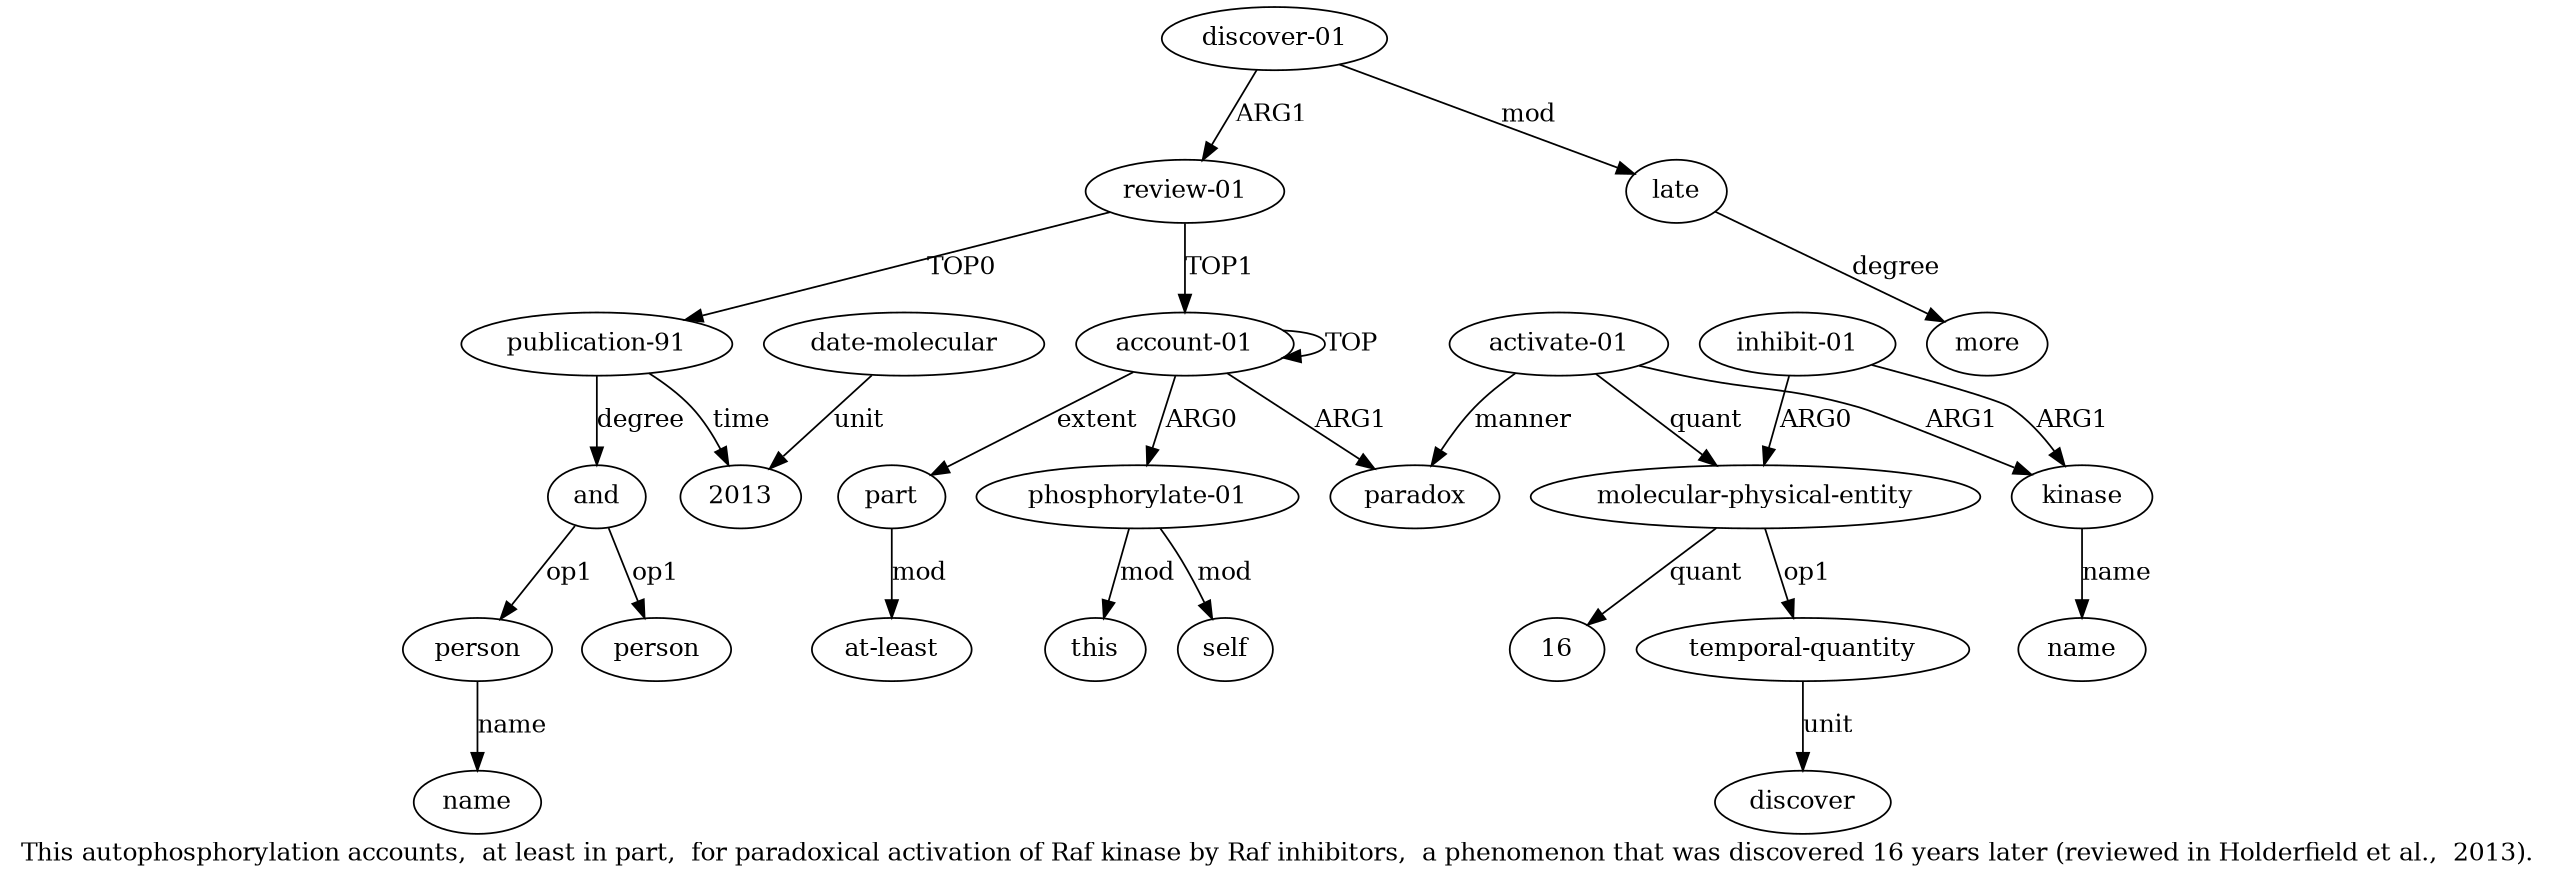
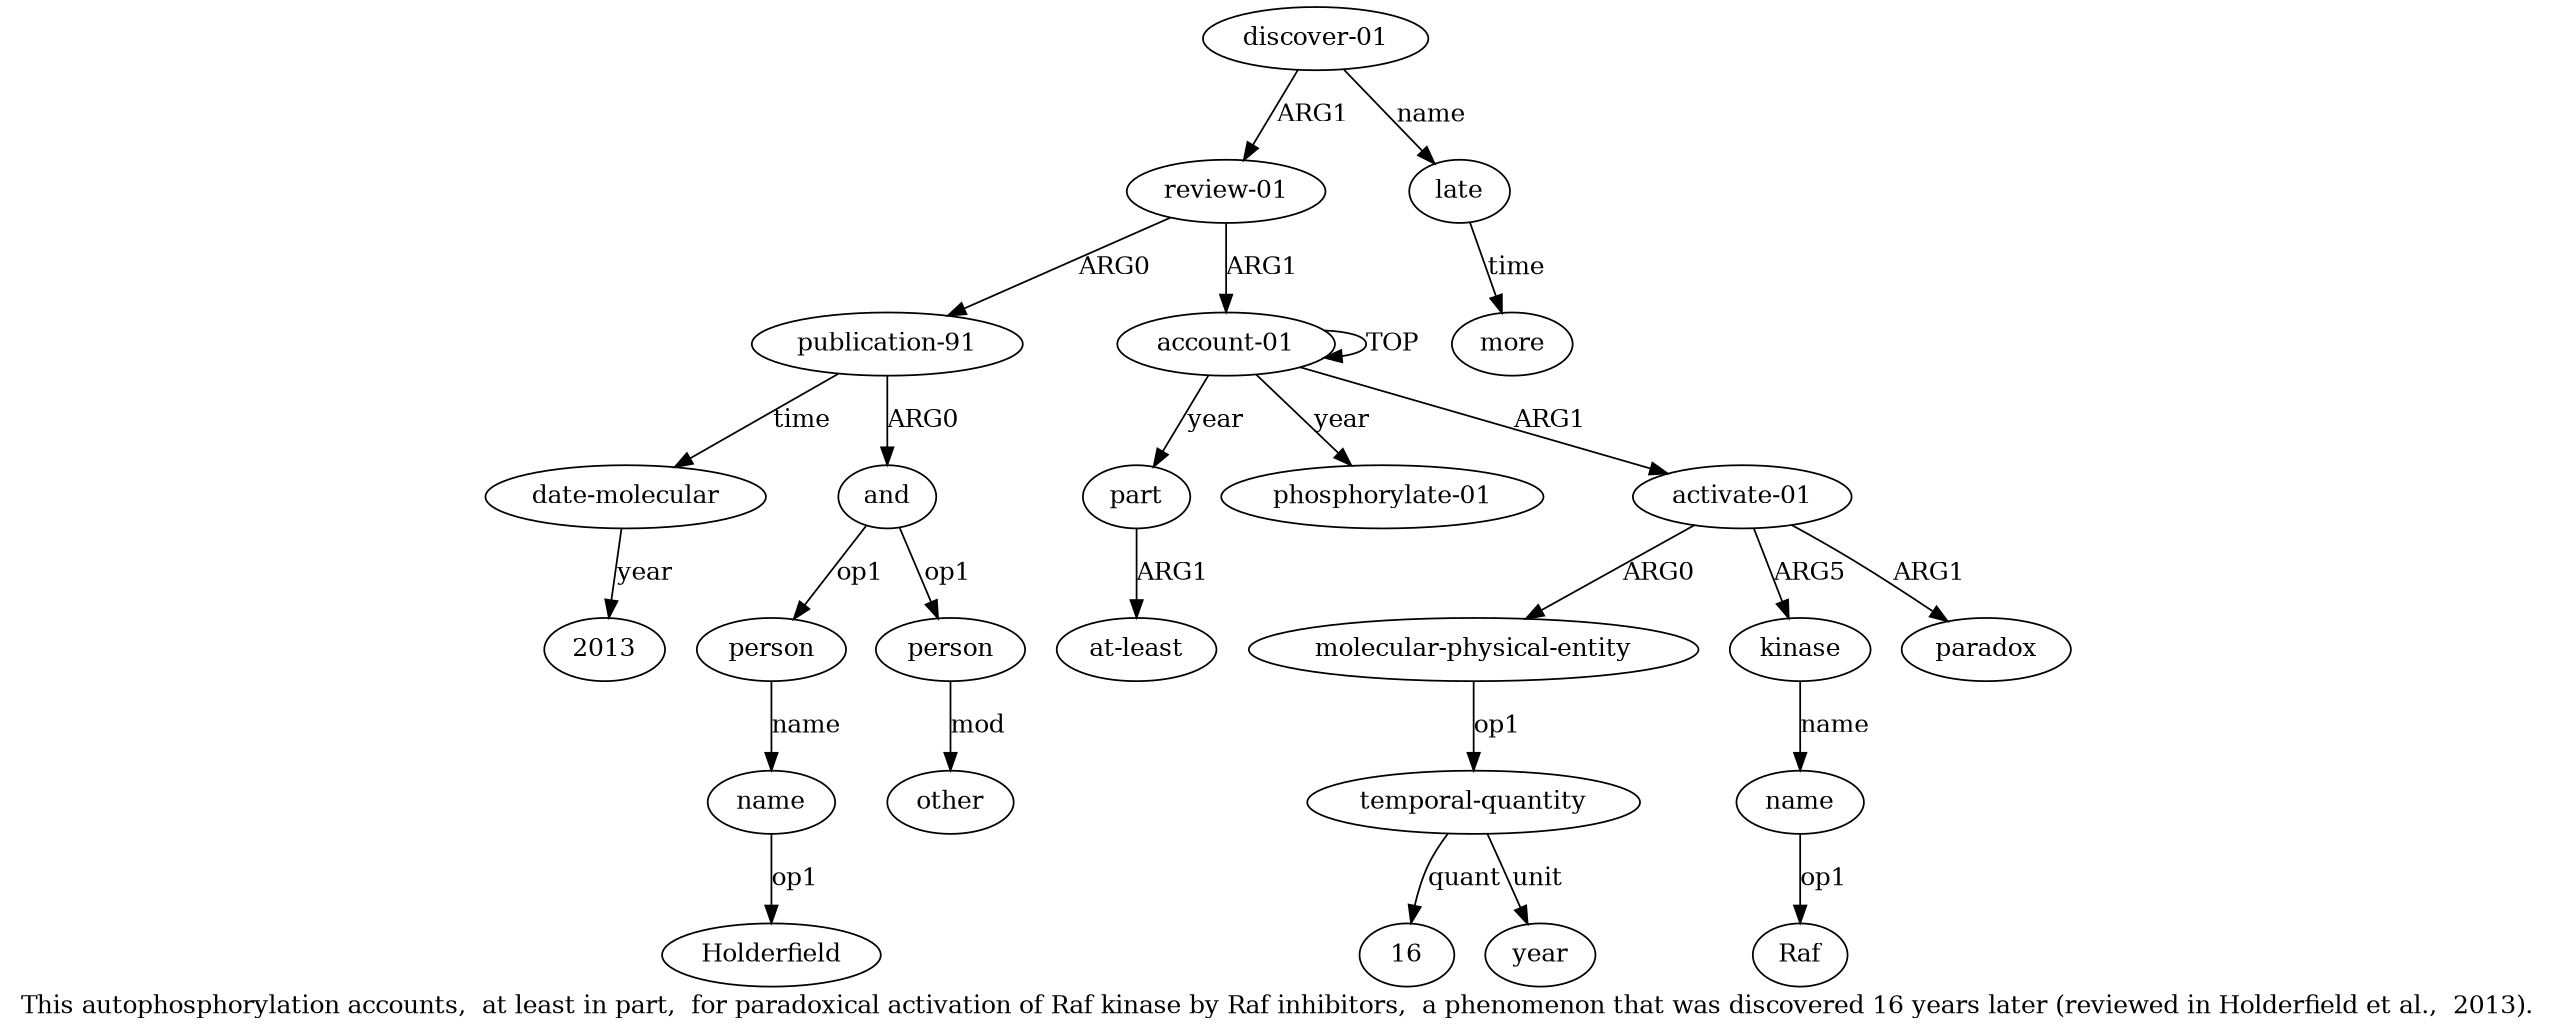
(1528, 115) -> (1432, 115)
(962, 268) -> (1115, 268)
(1220, 268) -> (1262, 268)
(1896, 268) -> (1517, 268)
(1798, 344) -> none
(690, 406) -> (764, 416)
(1293, 416) -> (1475, 418)
(641, 420) -> (923, 420)
(859, 420) -> (645, 573)
(1097, 420) -> (1216, 420)
(1202, 420) -> (1342, 420)
(1523, 420) -> (1929, 573)
(1706, 420) -> (1659, 573)
(1962, 420) -> (1810, 573)
(1659, 571) -> (1427, 868)
(919, 573) -> (1173, 573)
(1095, 650) -> none
(1225, 650) -> none
none -> (950, 802)
(1803, 802) -> (1540, 955)
none -> (771, 955)
none -> (1800, 955)
